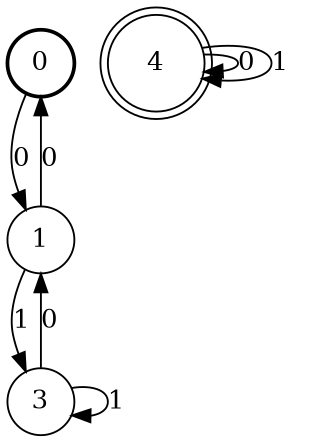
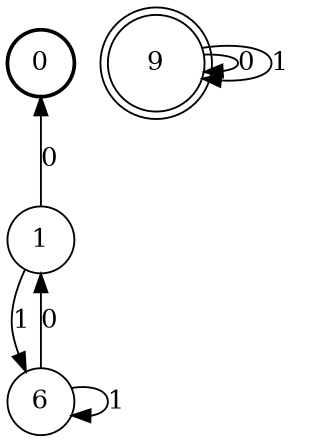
(156, 63) -> (156, 63)
(12, 143) -> none
(41, 402) -> (41, 402)
